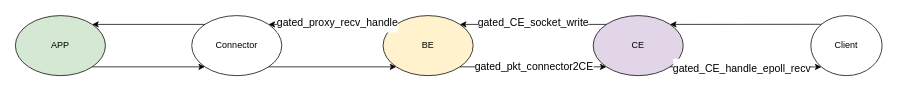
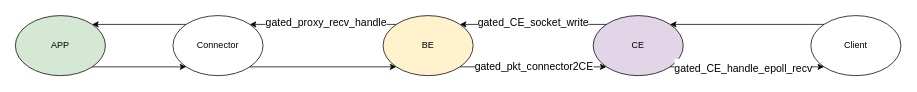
(237, 45) -> (218, 45)
(846, 45) -> (855, 45)
